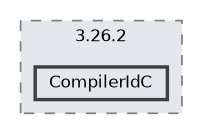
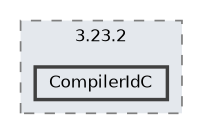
(101, 37) -> (101, 37)
